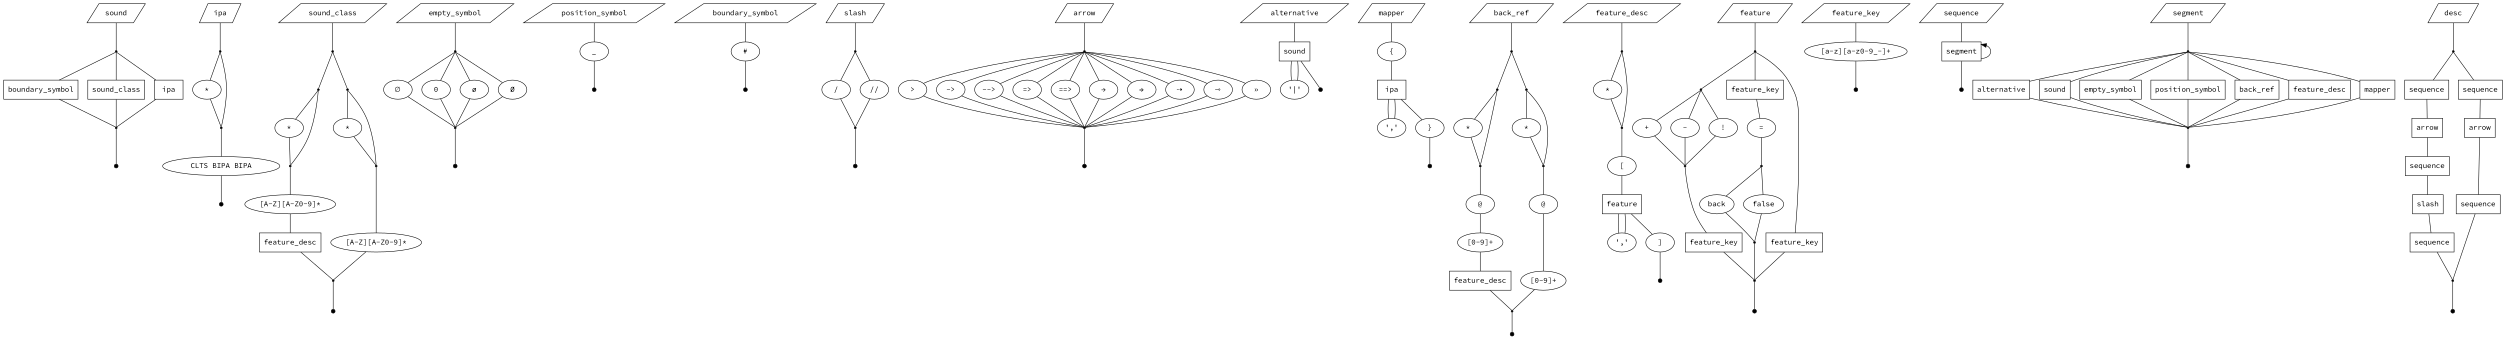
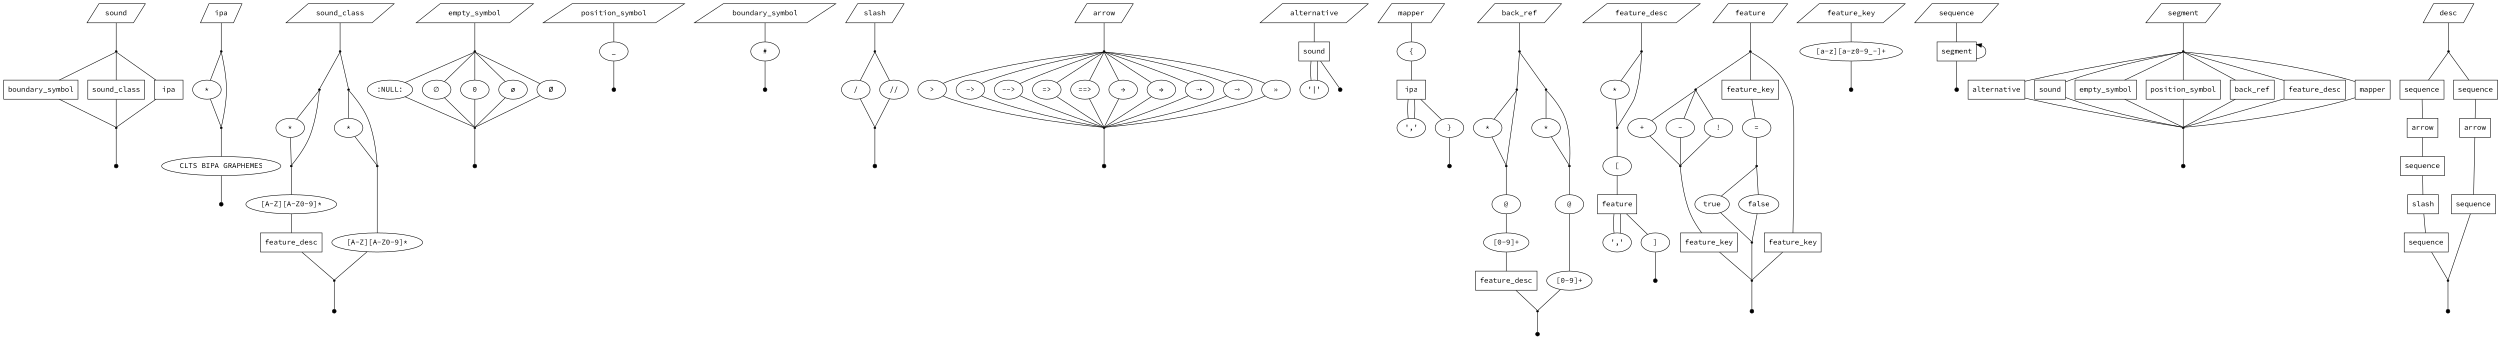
none -> (390, 90)
(221, 166) -> (221, 166)
(1717, 204) -> (1712, 204)
